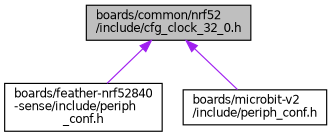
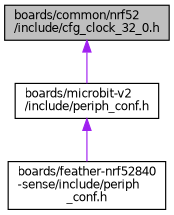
(125, 66) -> (87, 146)
